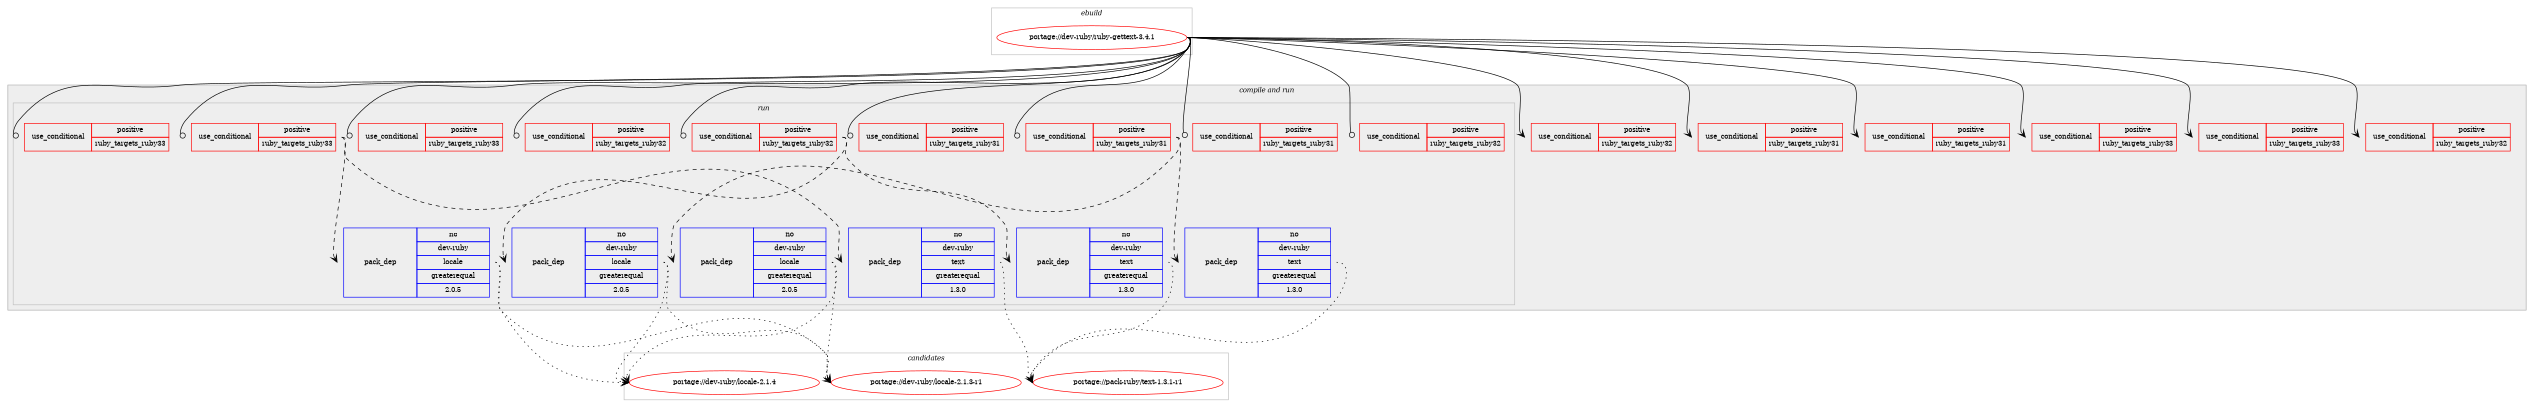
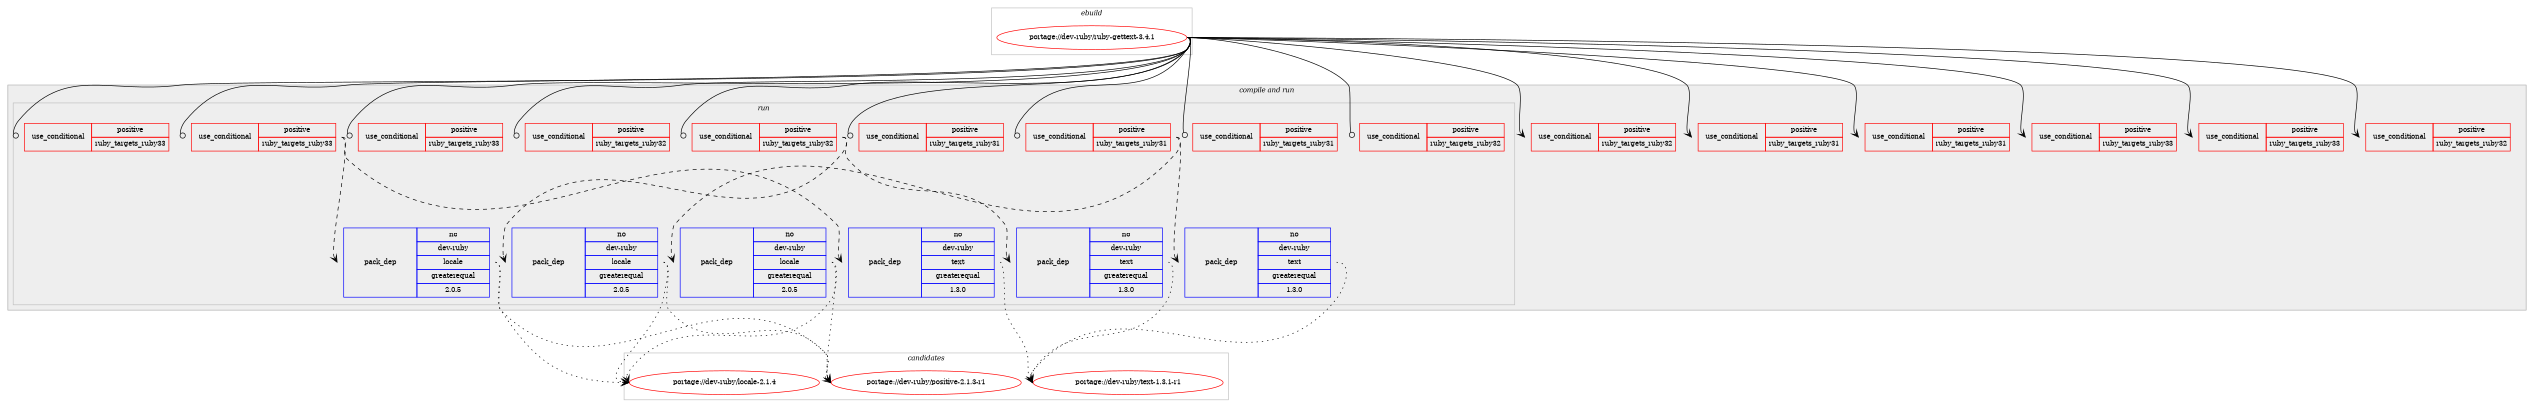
(926, 383) -> (926, 383)
(1128, 383) -> (1128, 383)
